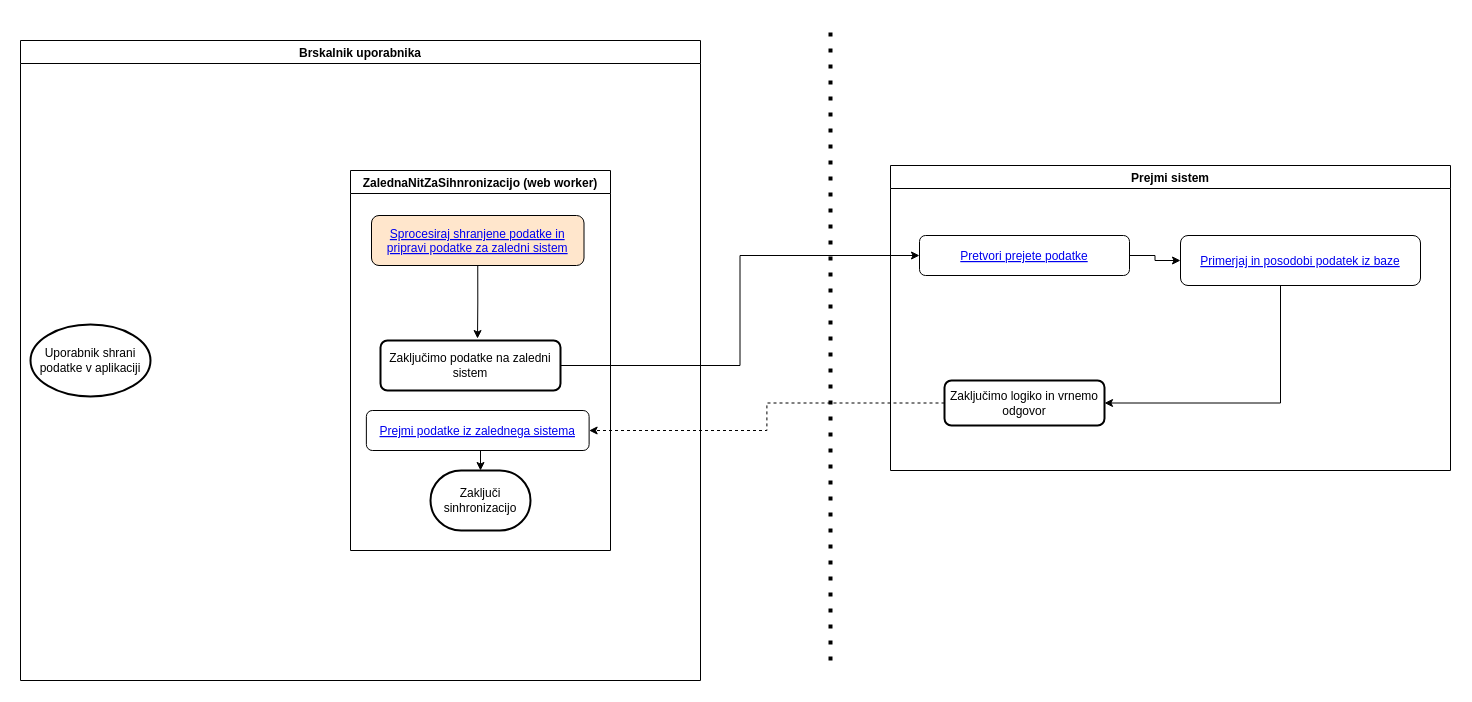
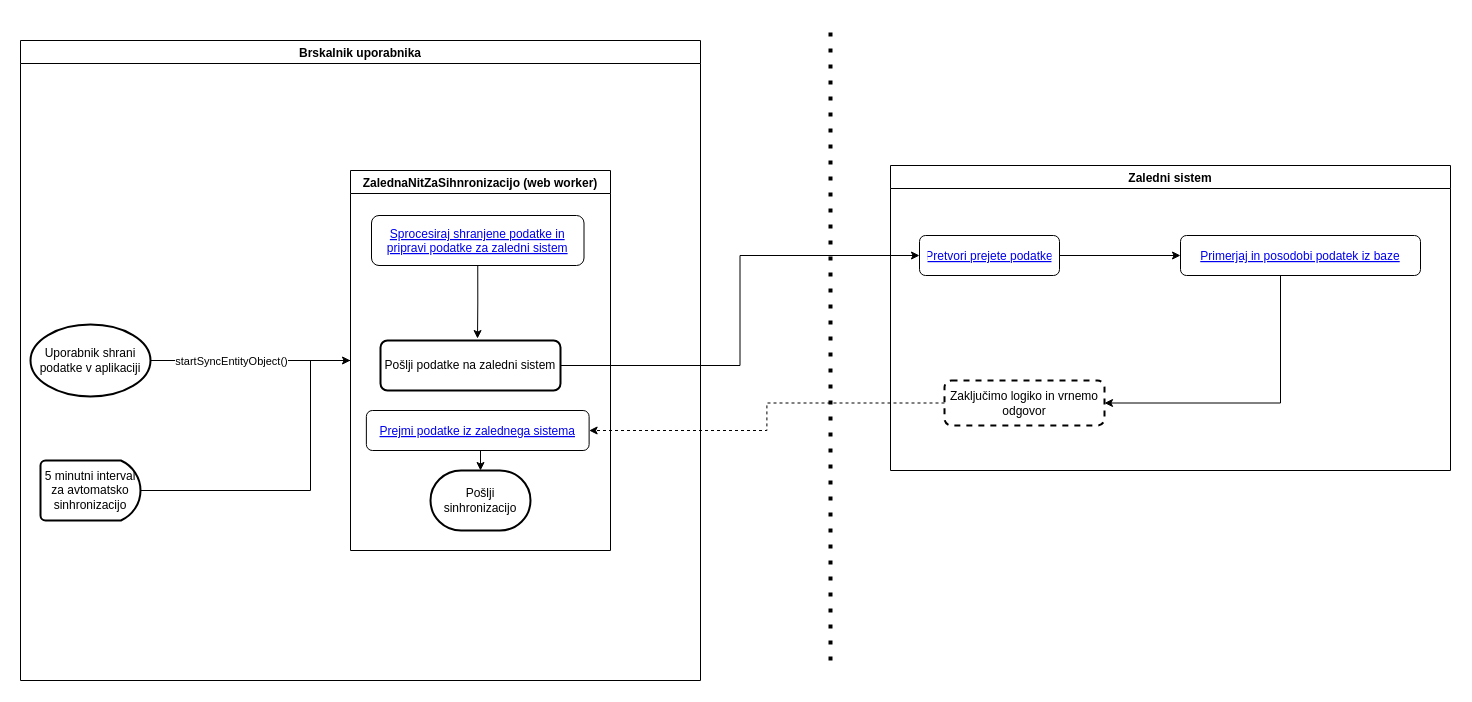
(1170, 178) -> (1170, 178)
(478, 241) -> (478, 241)
(1025, 256) -> (990, 256)
(1301, 261) -> (1301, 256)
none -> (230, 361)
(471, 366) -> (471, 366)
(1025, 403) -> (1025, 403)
none -> (91, 491)
none -> (290, 491)
(481, 501) -> (481, 501)
